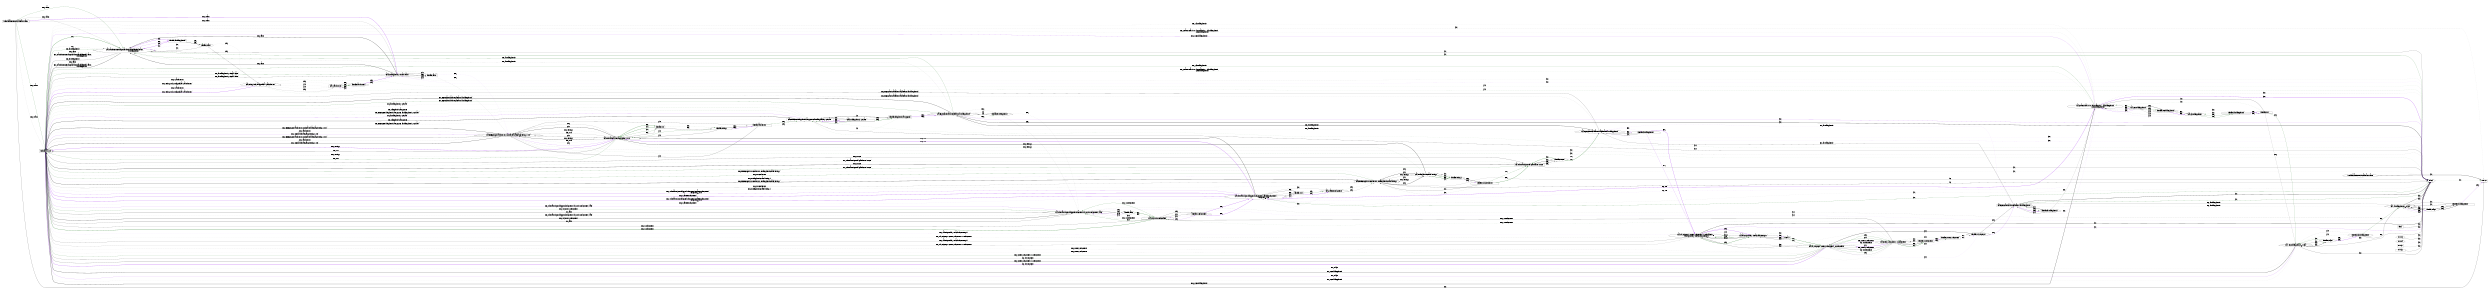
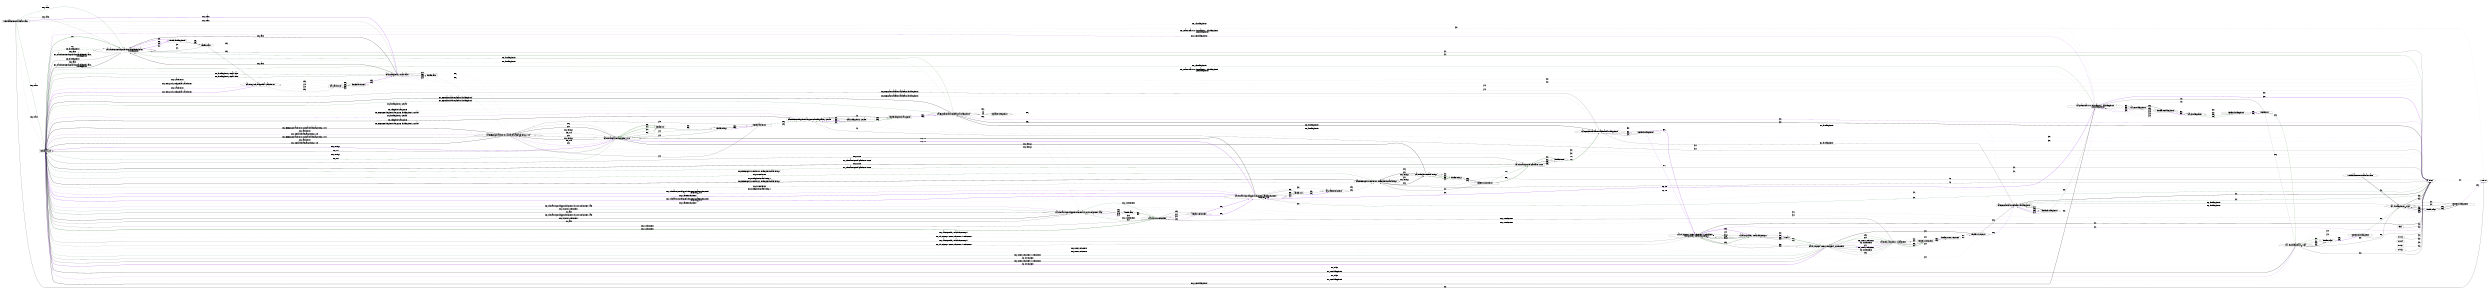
(2429, 175) -> (2380, 191)
